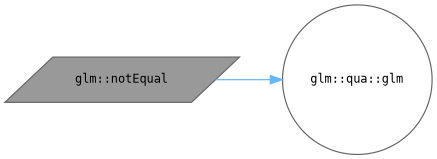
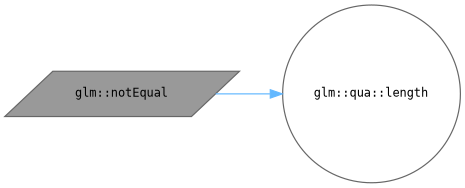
(357, 80) -> (372, 94)
